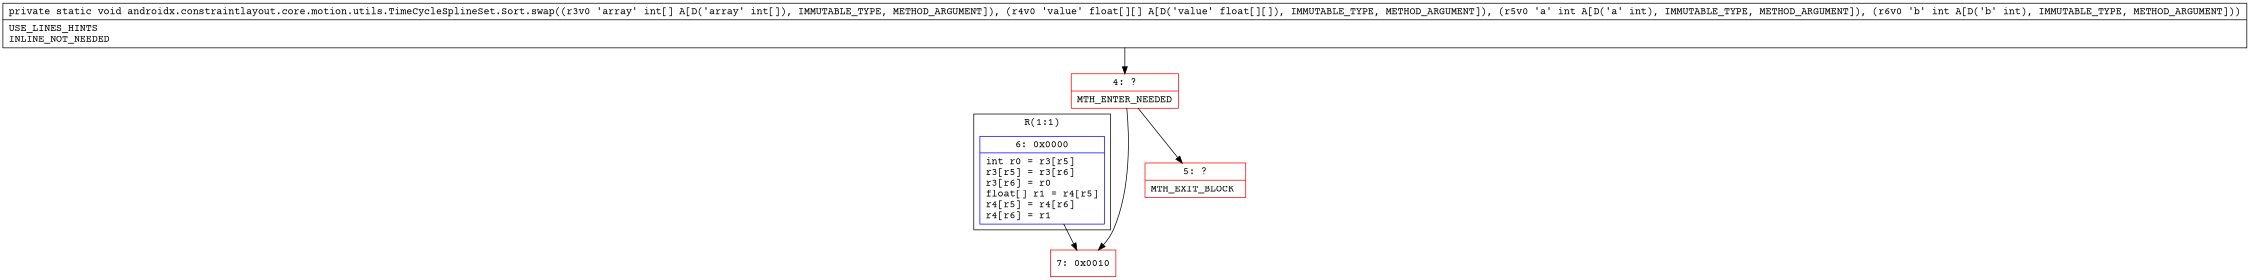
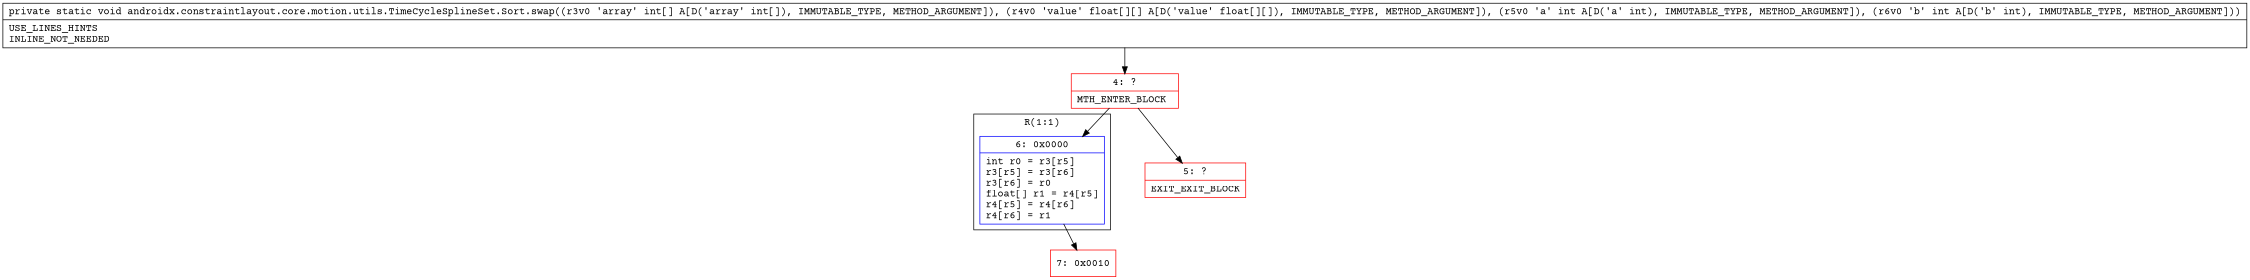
(1125, 99) -> (1122, 99)
(1126, 179) -> (1098, 120)
(1192, 188) -> (1195, 188)
